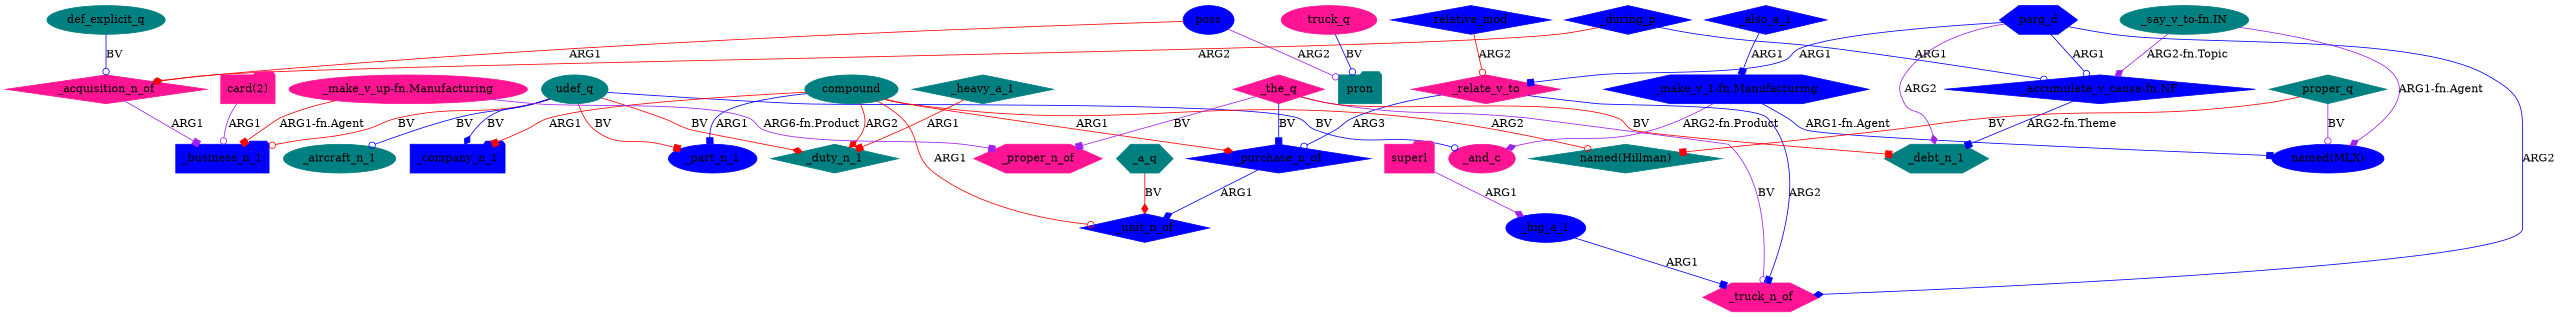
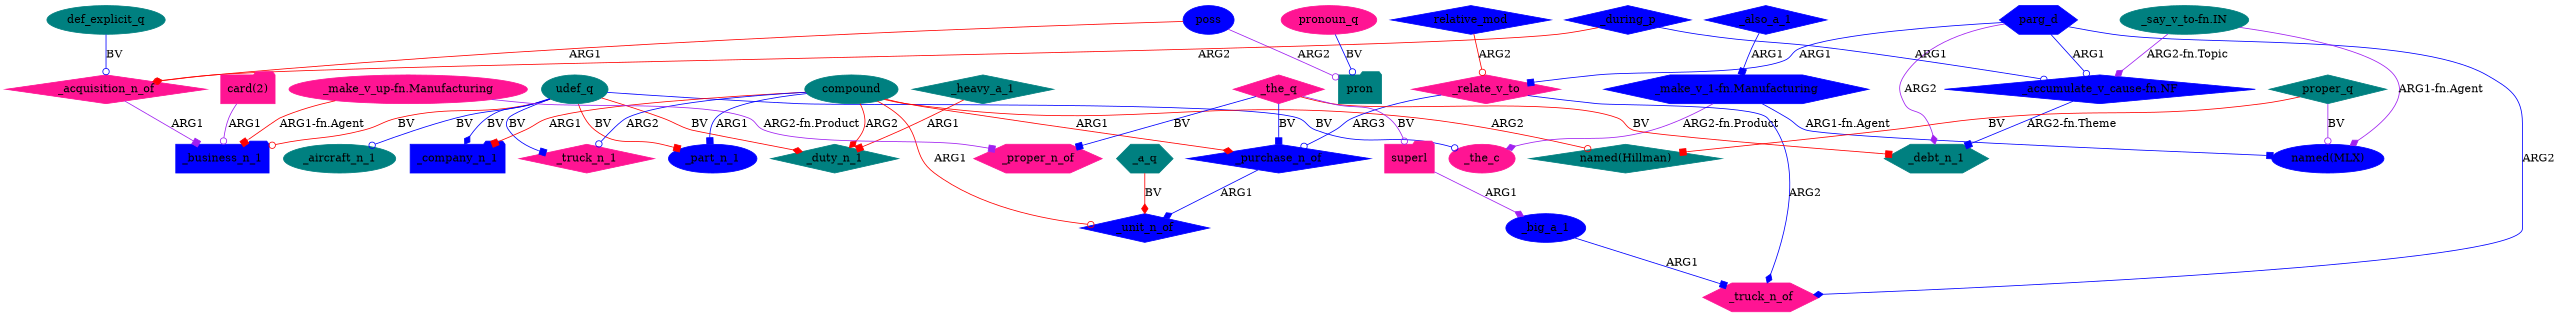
(1329, 20) -> (1329, 20)
(1731, 109) -> (1731, 109)
(1170, 121) -> (1170, 121)
(812, 124) -> (812, 124)
(1585, 125) -> (1359, 107)
none -> (587, 159)
(1482, 159) -> (1482, 159)
